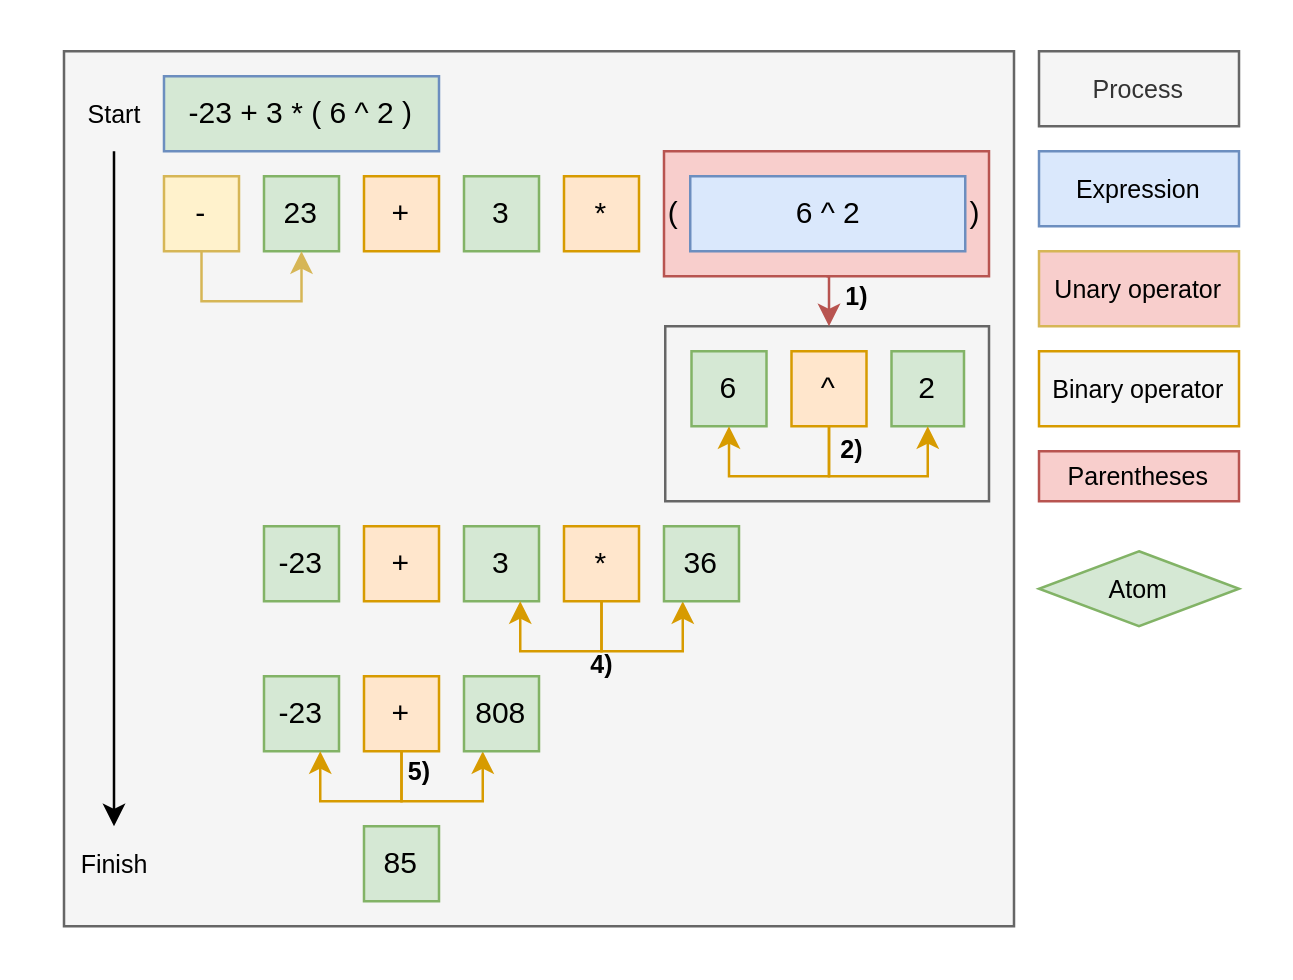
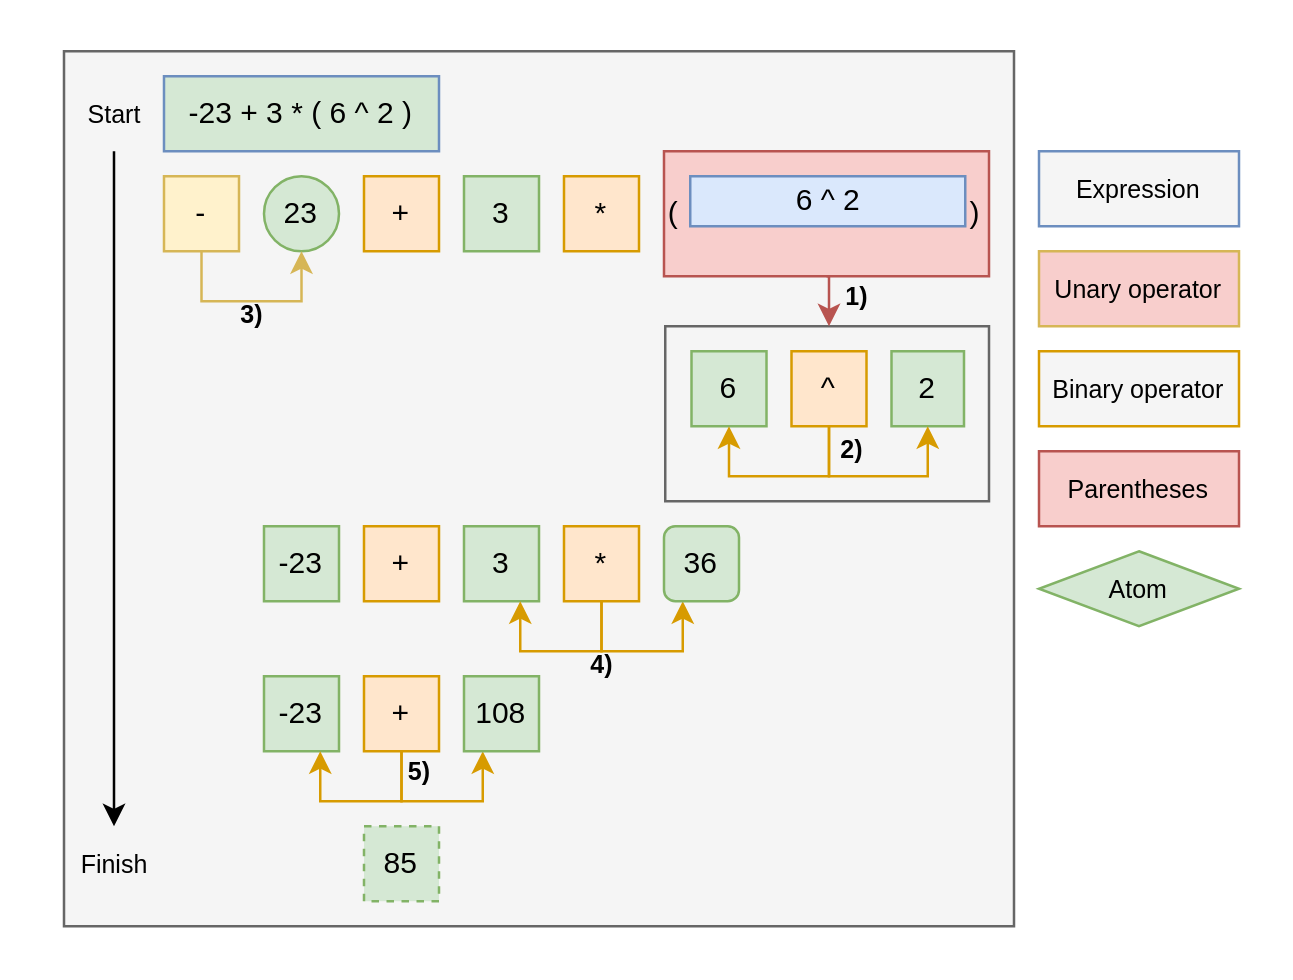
(1139, 89) -> none
(1139, 189) -> (1139, 189)
(301, 214) -> (301, 214)
(828, 214) -> (828, 201)
none -> (251, 314)
(1139, 476) -> (1139, 489)
(701, 564) -> (701, 564)
(501, 714) -> (501, 714)
(401, 864) -> (401, 864)
